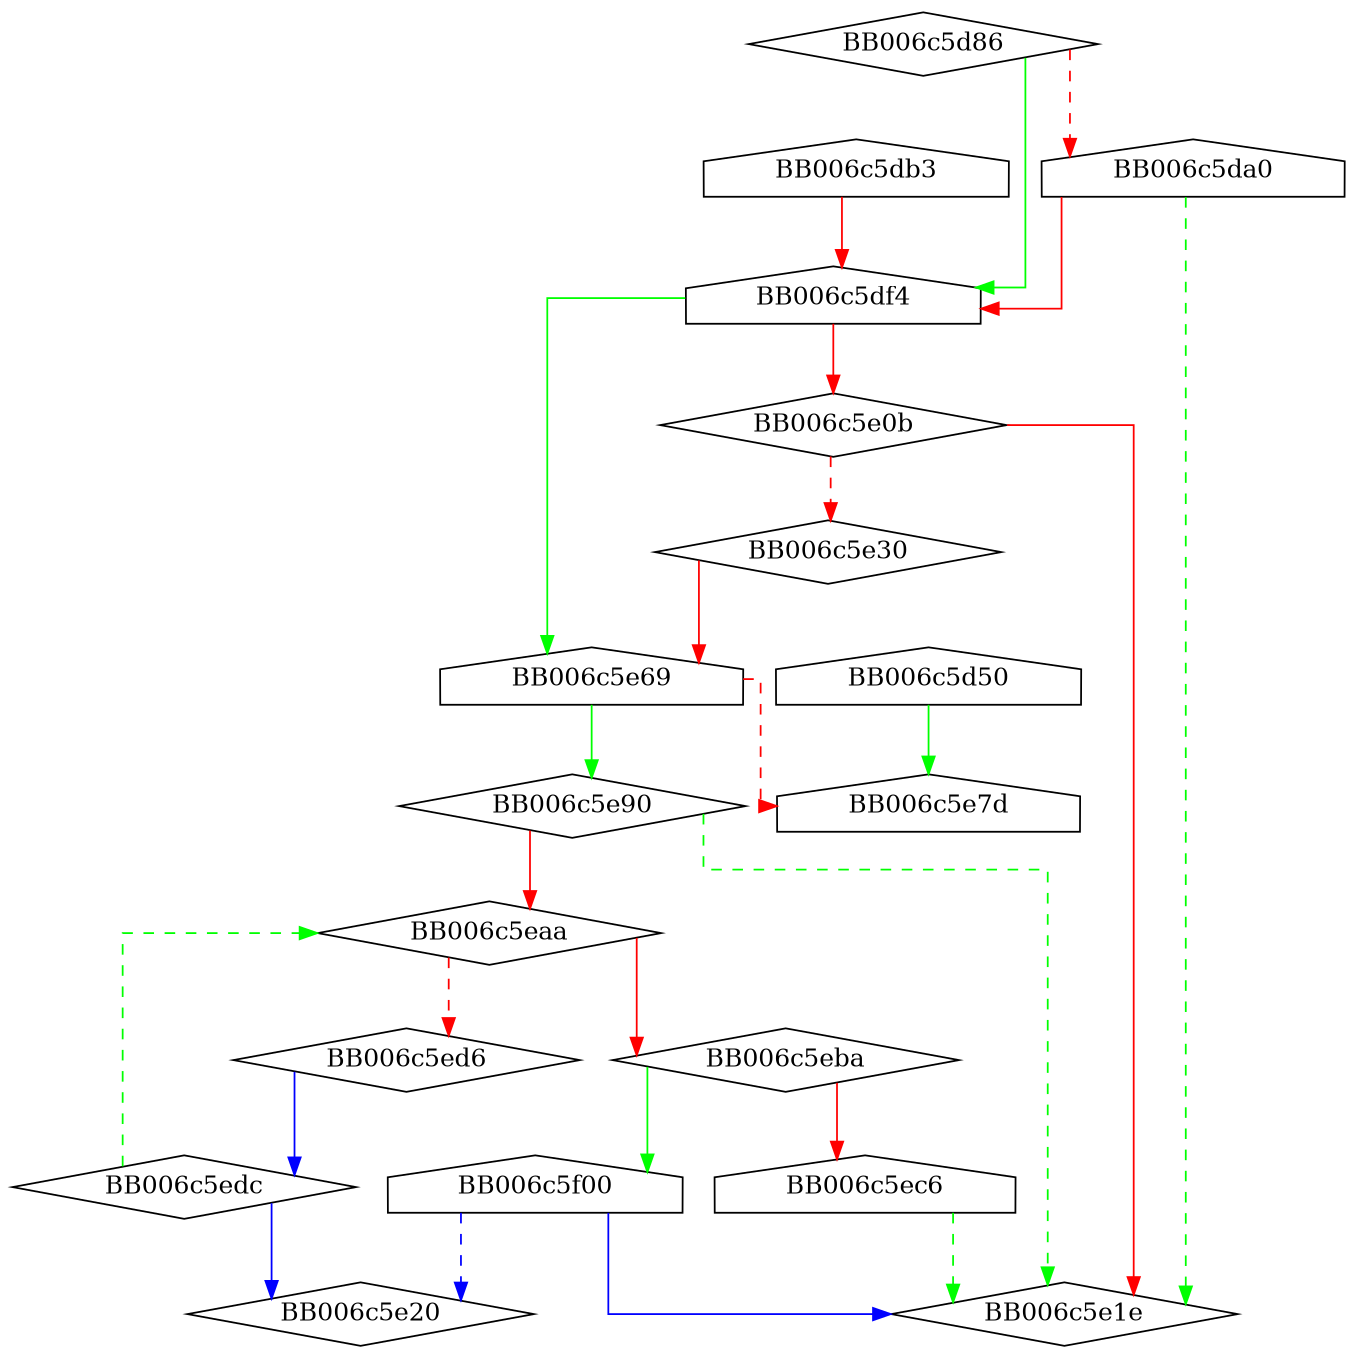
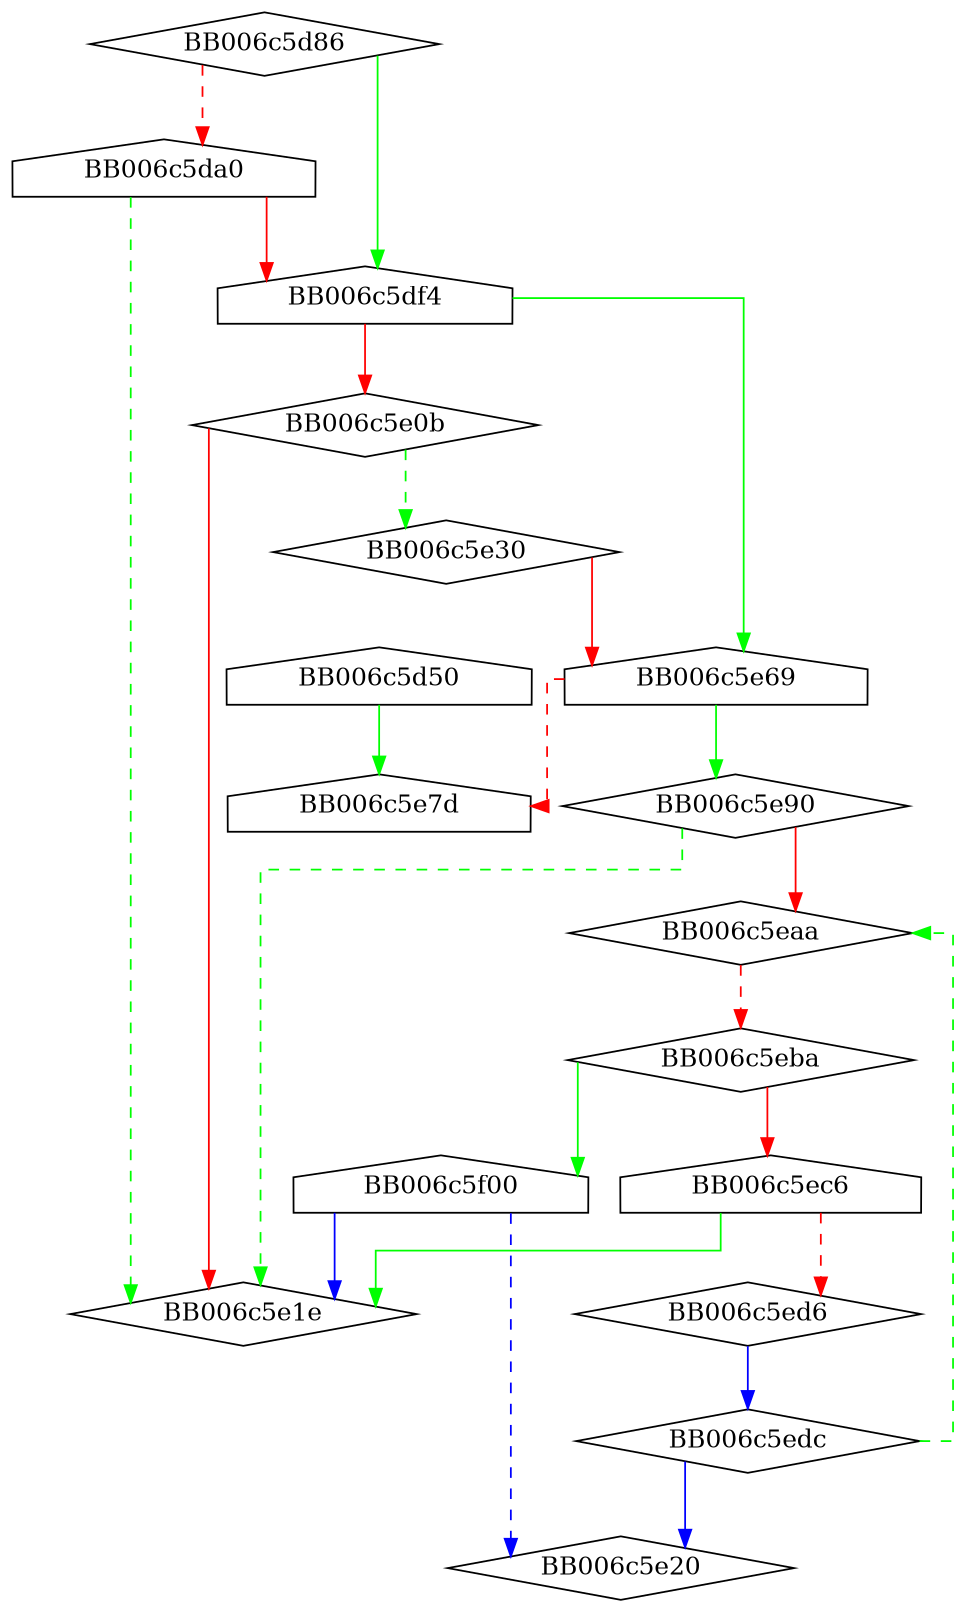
(856, 171) -> none
(831, 480) -> (406, 480)
(449, 988) -> (821, 1245)
(637, 988) -> (741, 988)
(953, 1249) -> (548, 1251)
